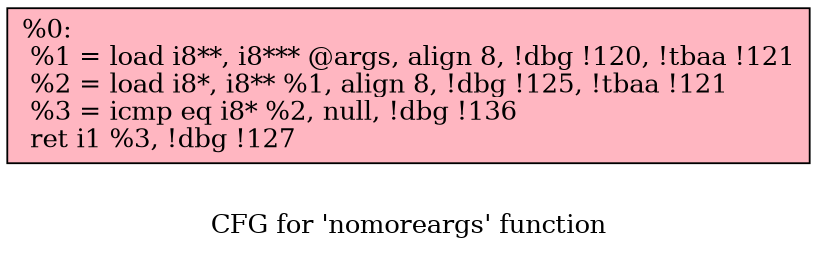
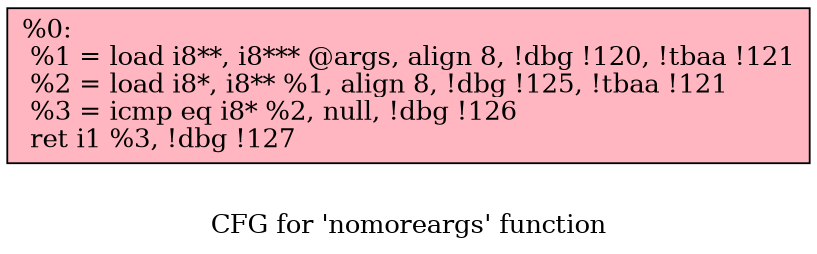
(270, 112) -> (270, 112)
